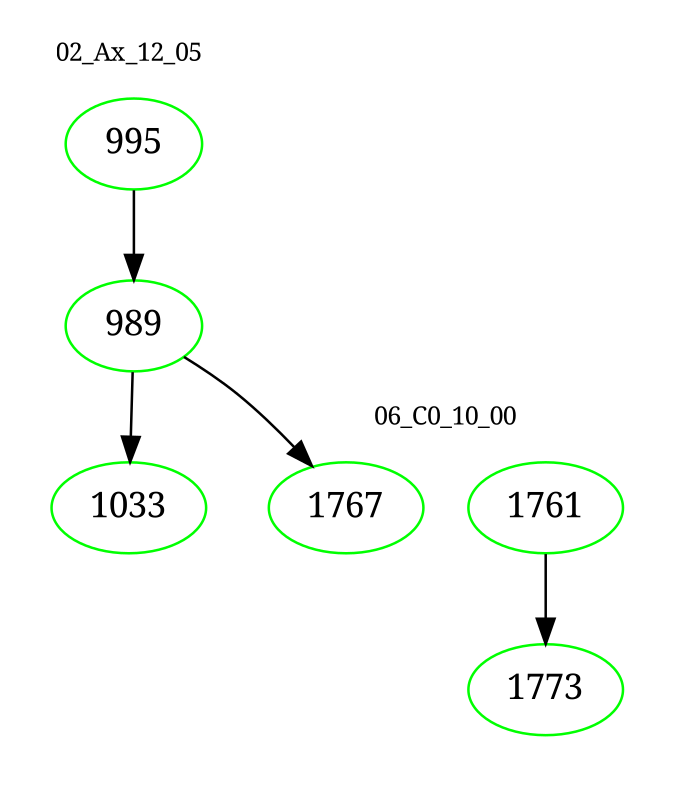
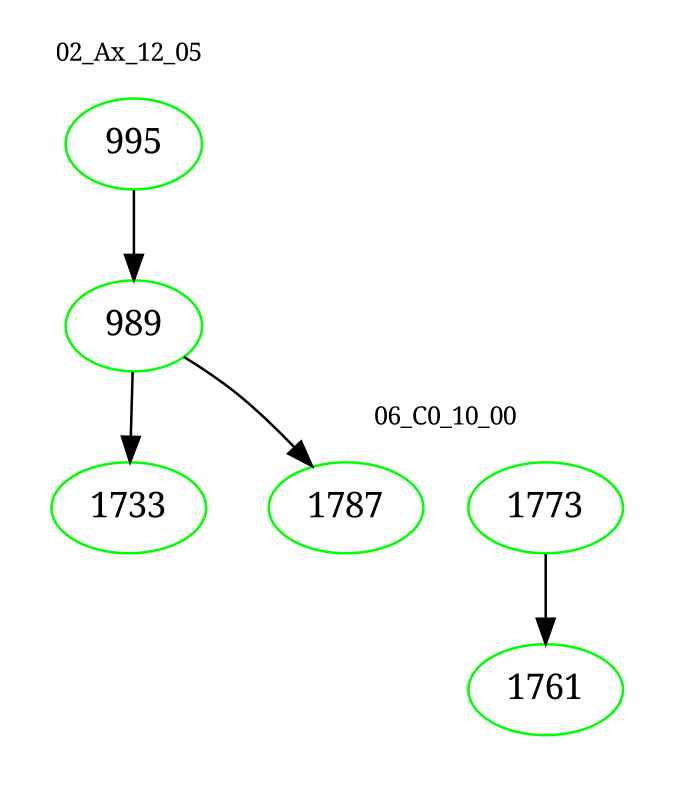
(129, 508) -> (129, 508)
(346, 508) -> (346, 508)
(546, 586) -> (546, 586)
